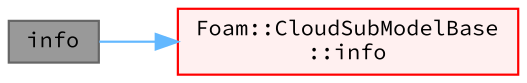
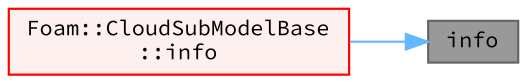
(128, 42) -> (378, 42)
